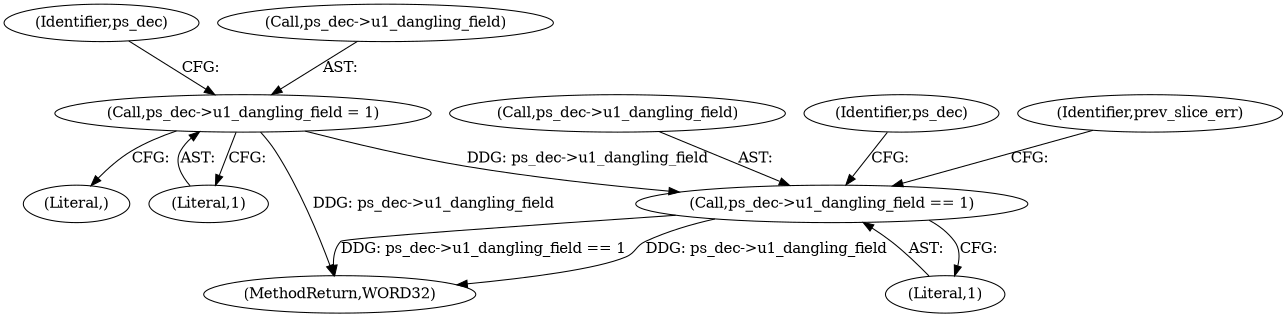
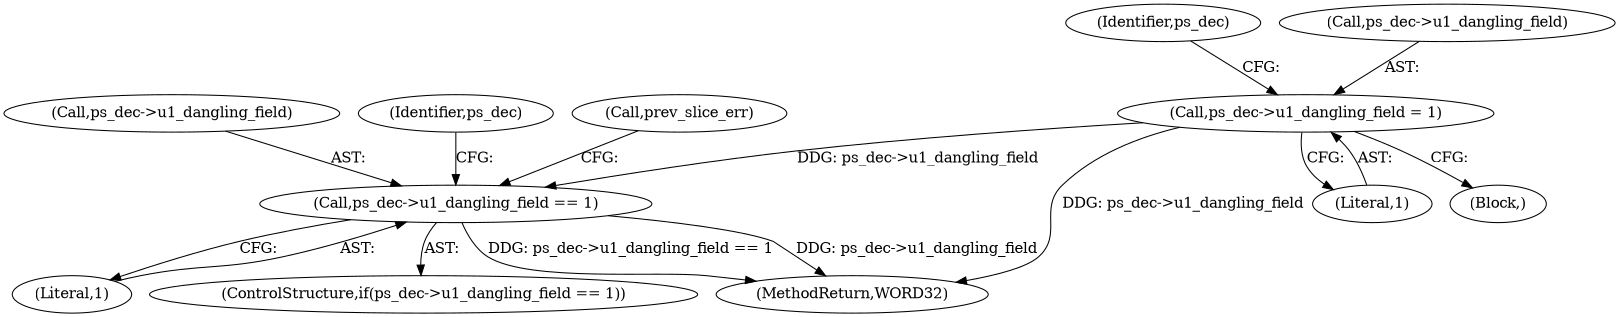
(1150, 113) -> (679, 113)
(77, 204) -> (1498, 204)
none -> (424, 294)
